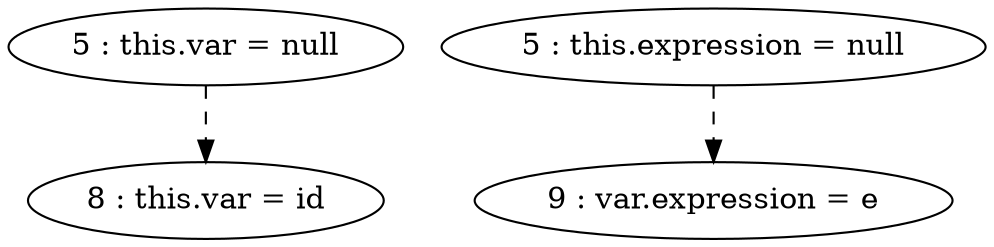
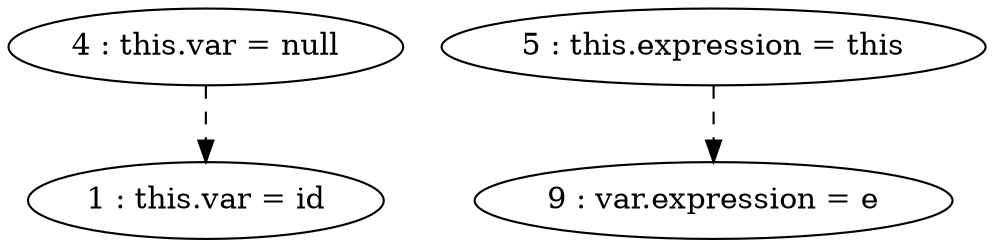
(206, 47) -> (206, 47)
(714, 47) -> (714, 47)
(206, 201) -> (206, 201)
